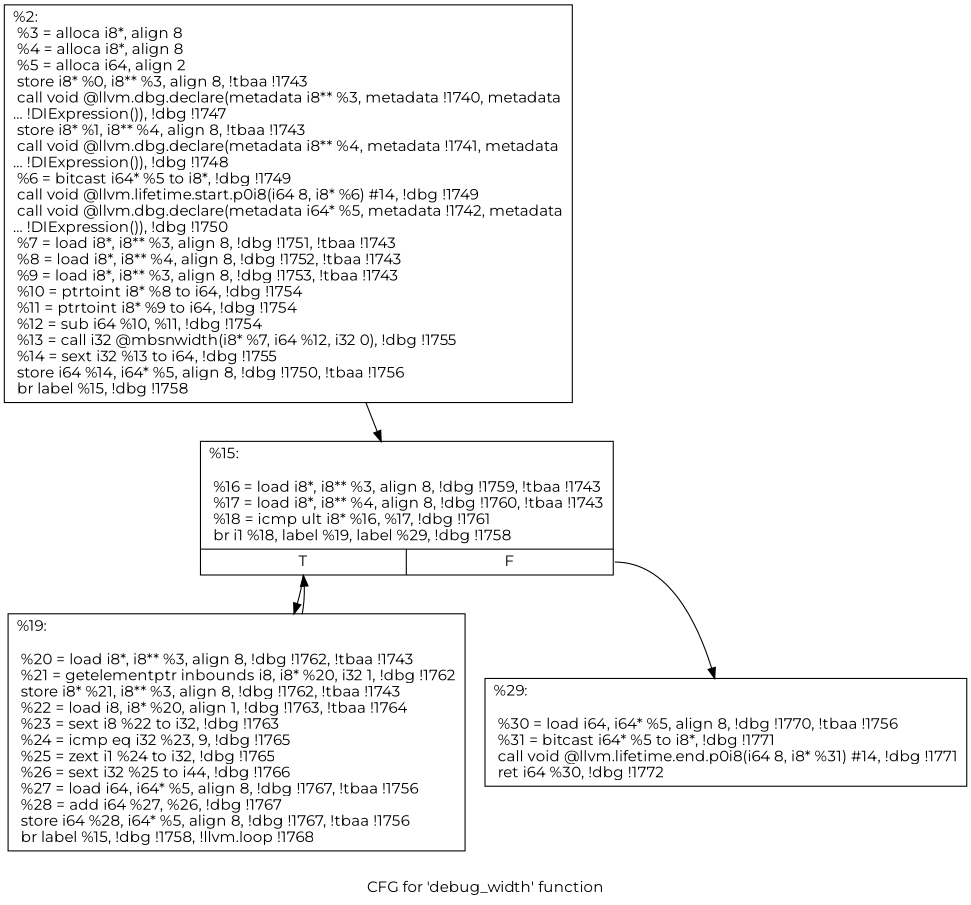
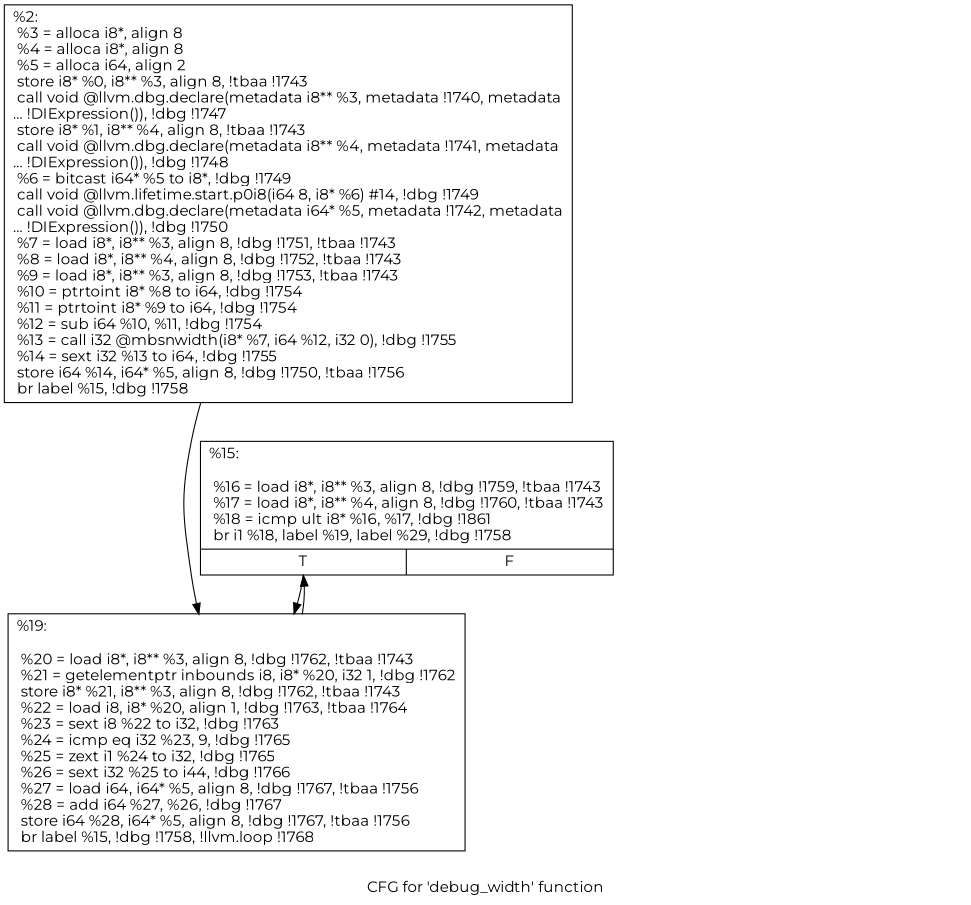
(371, 417) -> (184, 502)
(350, 519) -> (350, 519)
(726, 732) -> none
